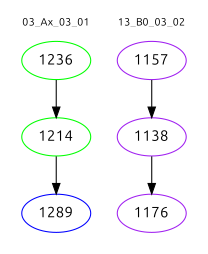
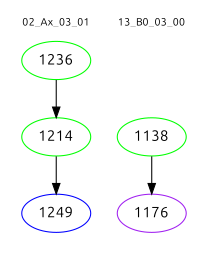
(56, 23) -> (56, 23)
(152, 23) -> (152, 23)
(152, 60) -> none
(152, 137) -> (152, 137)
(56, 213) -> (56, 213)
